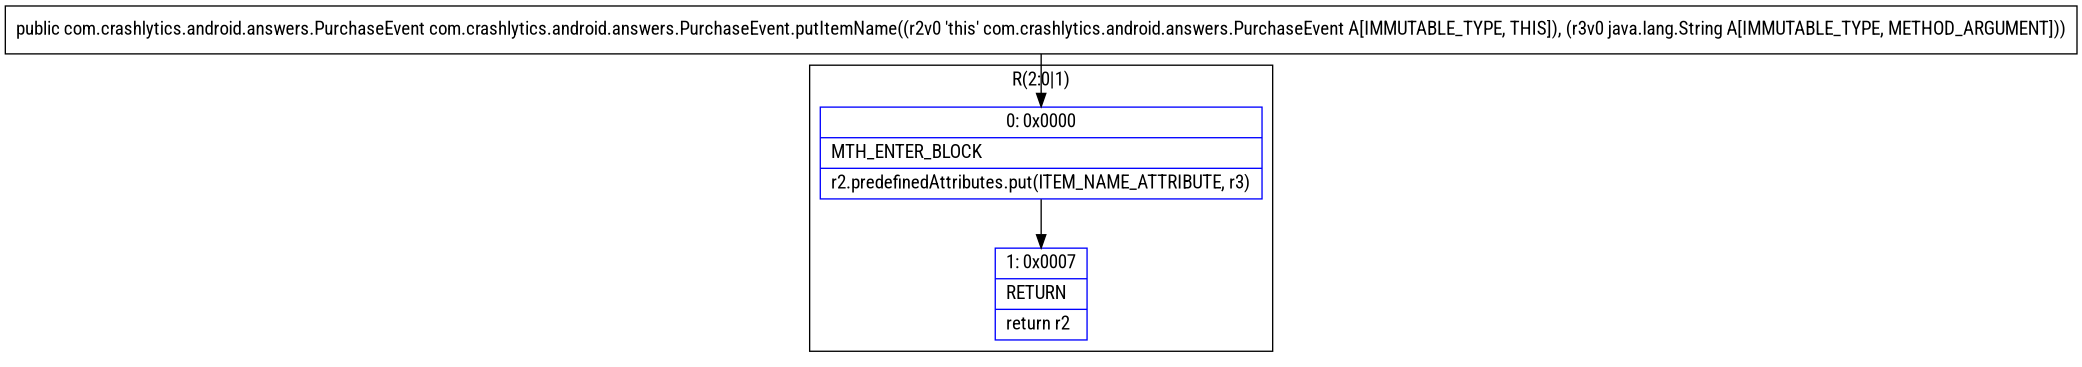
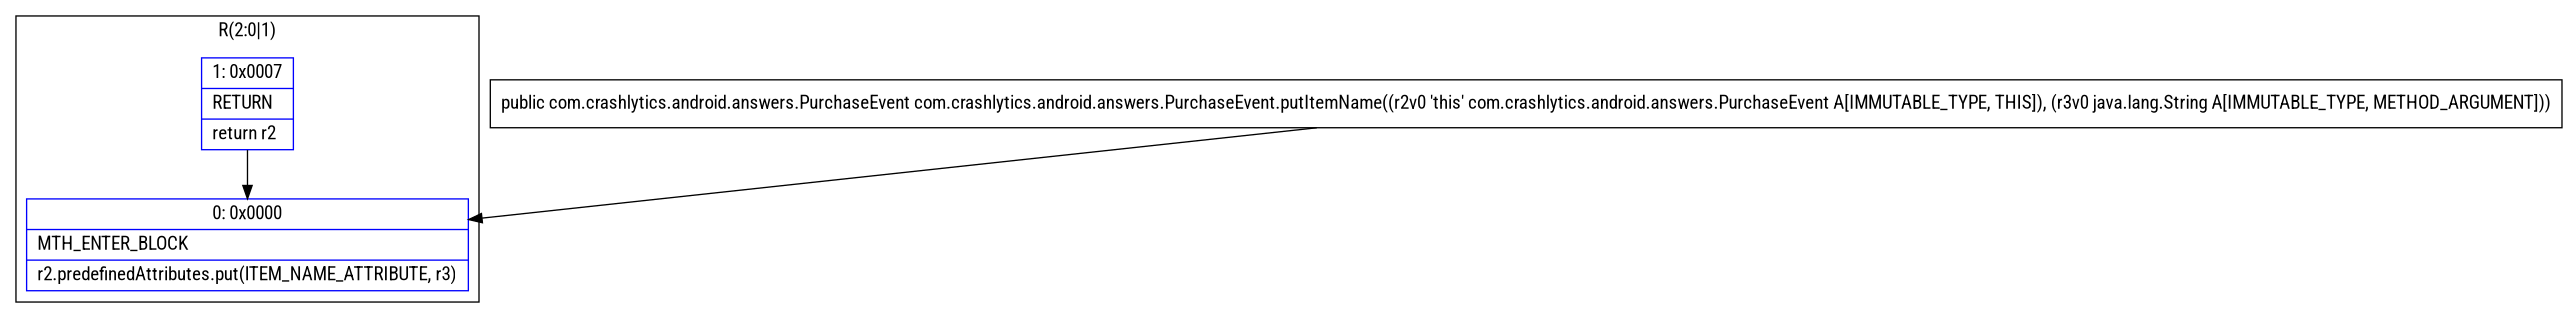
(1041, 217) -> (247, 168)
